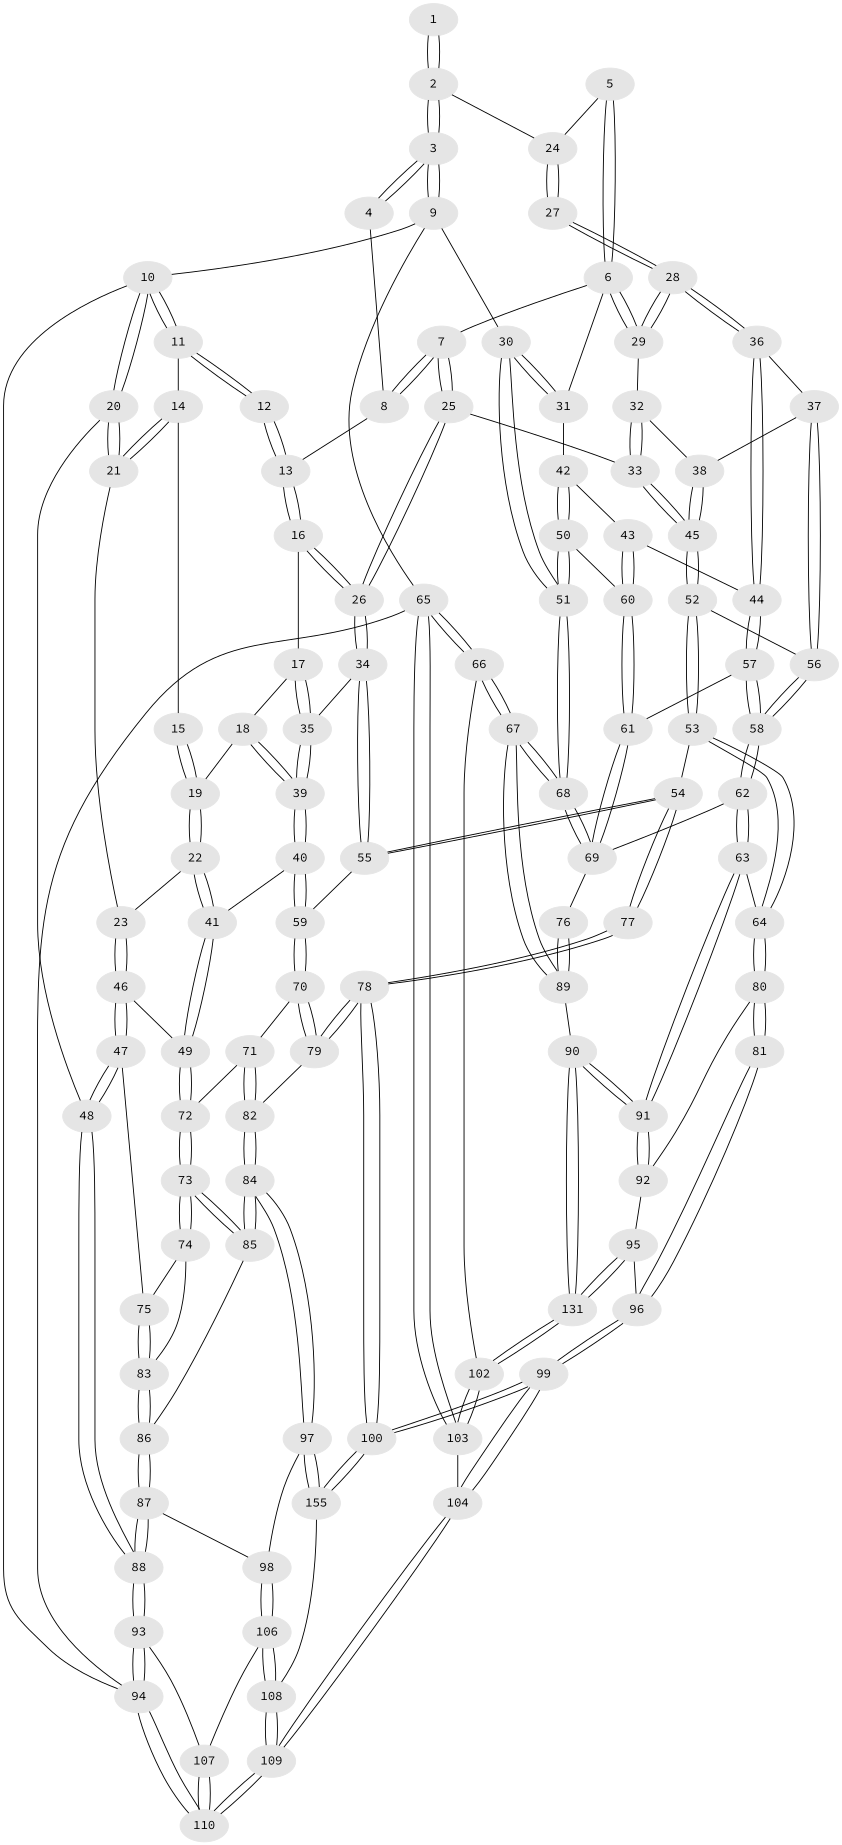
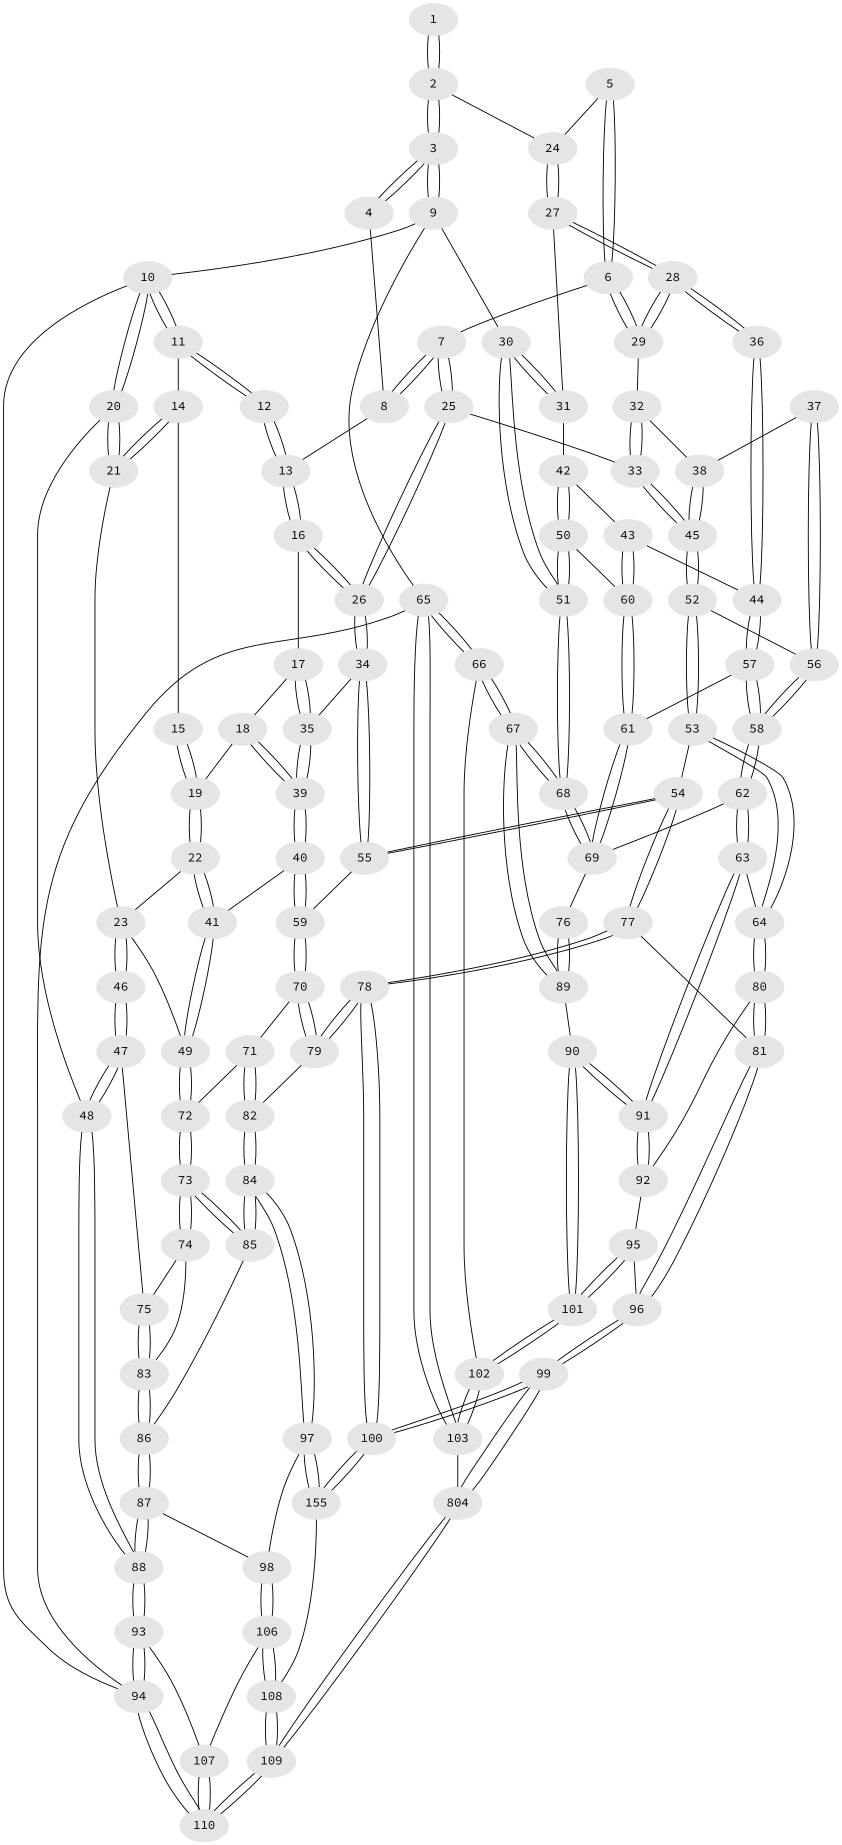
(586, 342) -> (558, 310)
(786, 374) -> none
none -> (683, 977)
(153, 1019) -> (160, 985)
(572, 1310) -> (572, 1310)
(458, 1503) -> (458, 1503)
